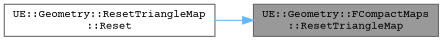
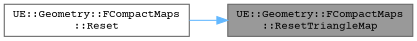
(110, 20) -> (97, 20)
